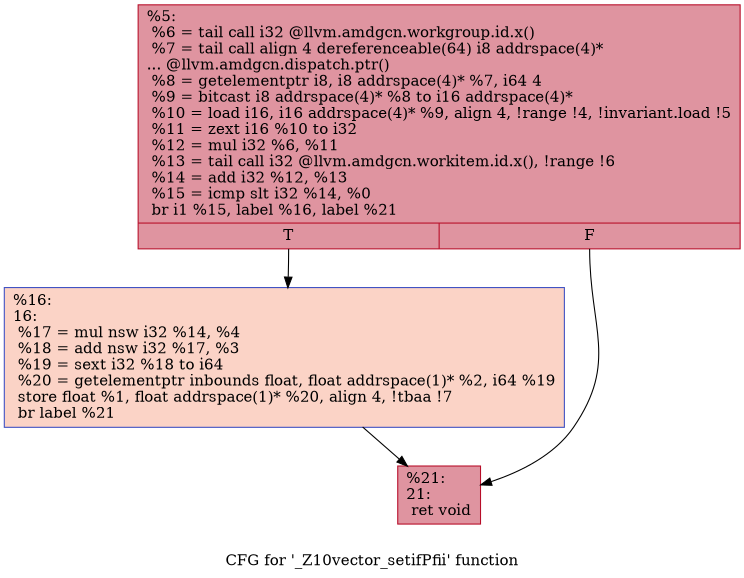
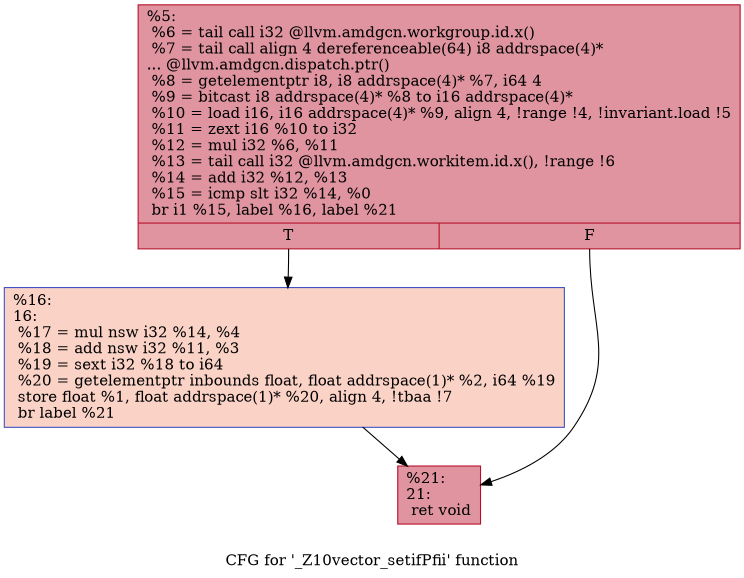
(126, 349) -> (126, 349)
